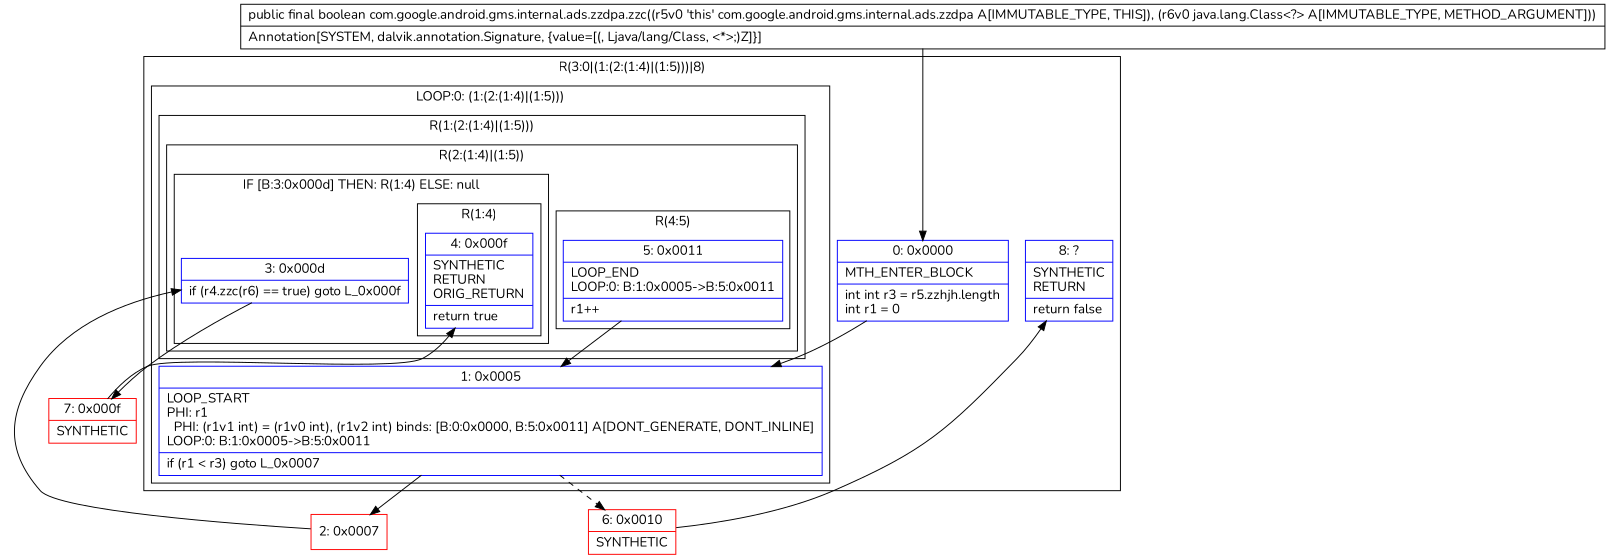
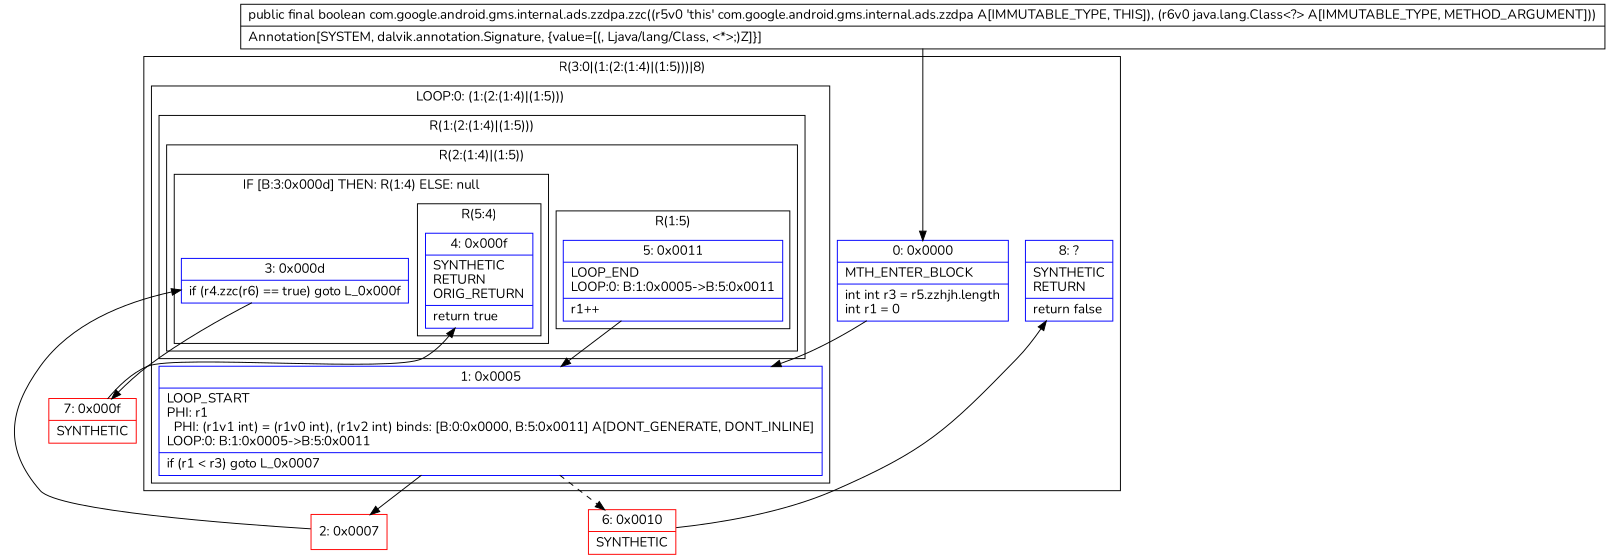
(479, 215) -> (479, 215)
(673, 222) -> (673, 222)
